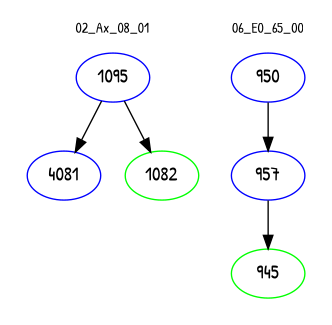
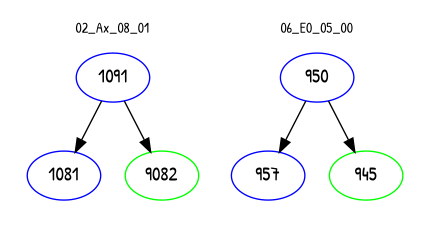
(268, 29) -> (317, 29)
(113, 78) -> (113, 78)
(64, 176) -> (64, 176)
(162, 176) -> (162, 176)
(268, 218) -> (339, 120)
